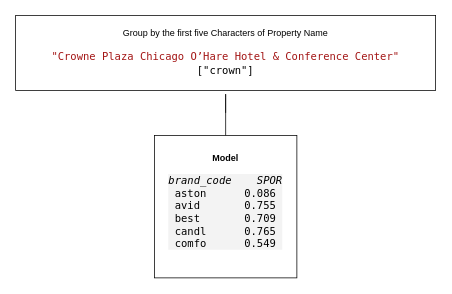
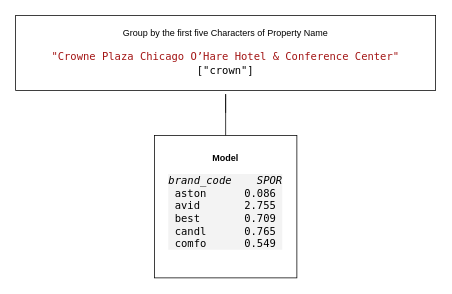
(225, 207) -> (225, 207)
